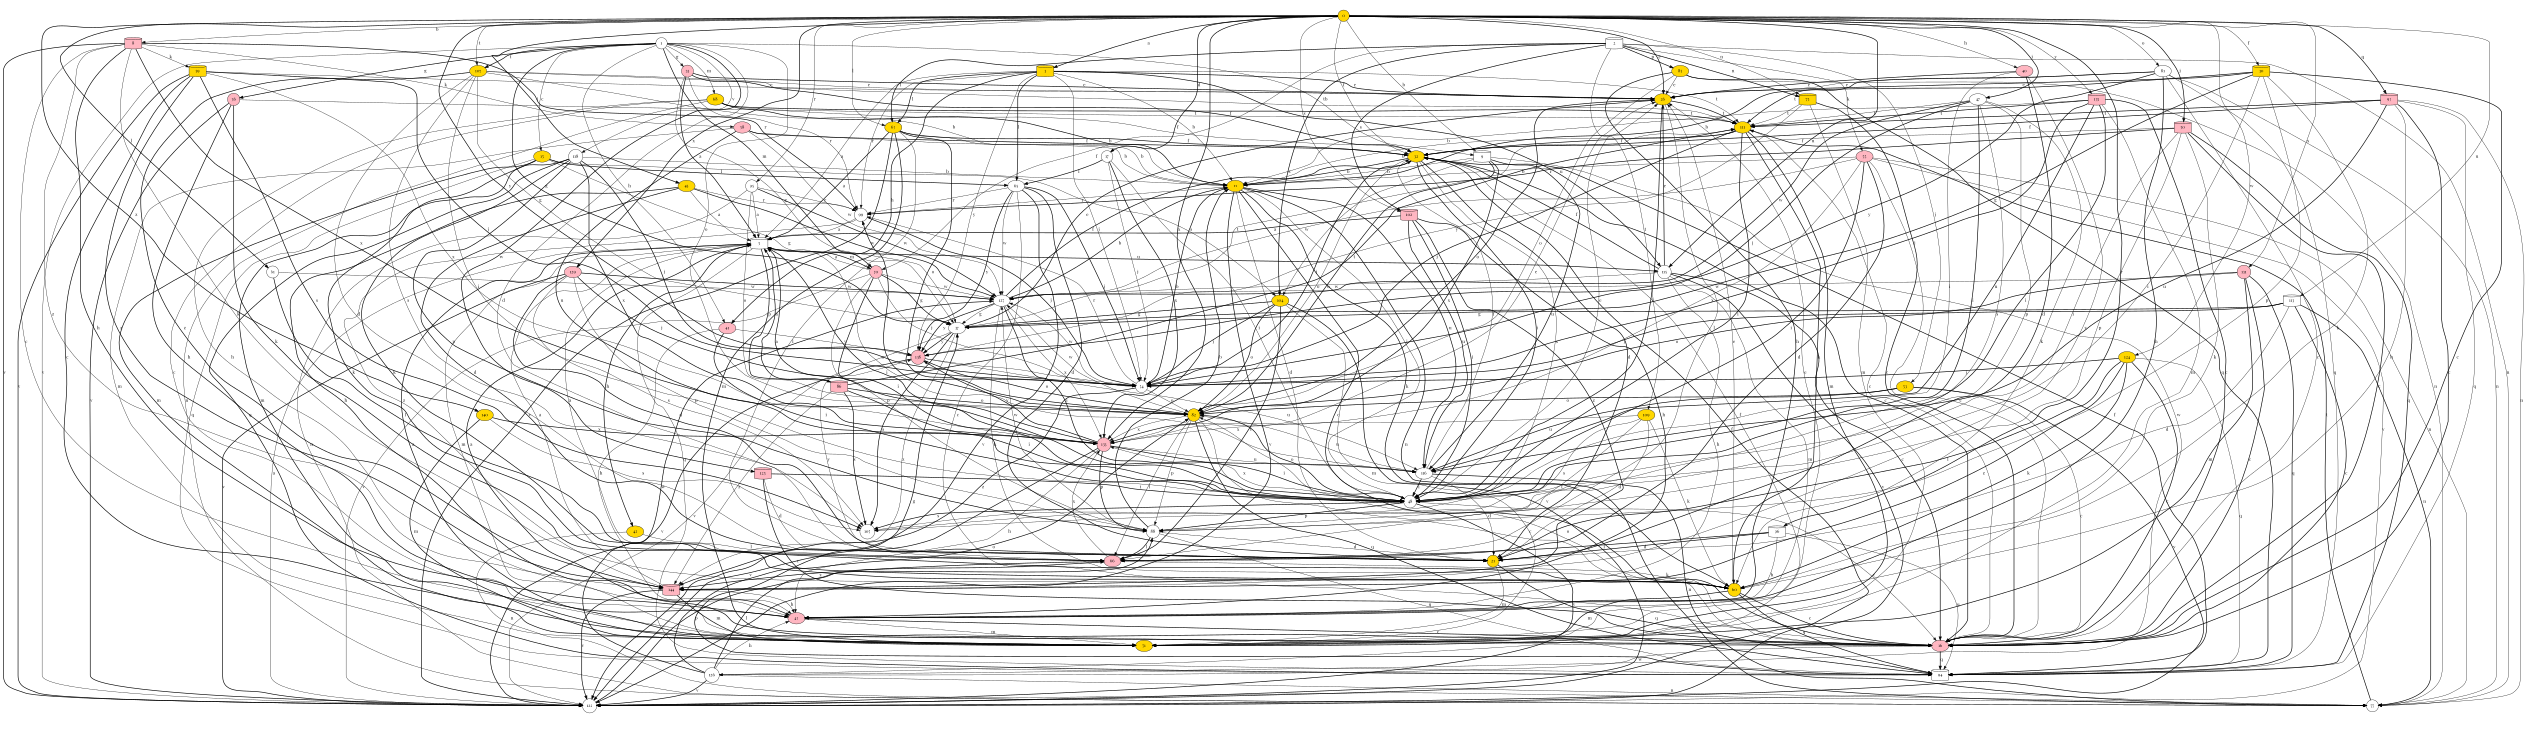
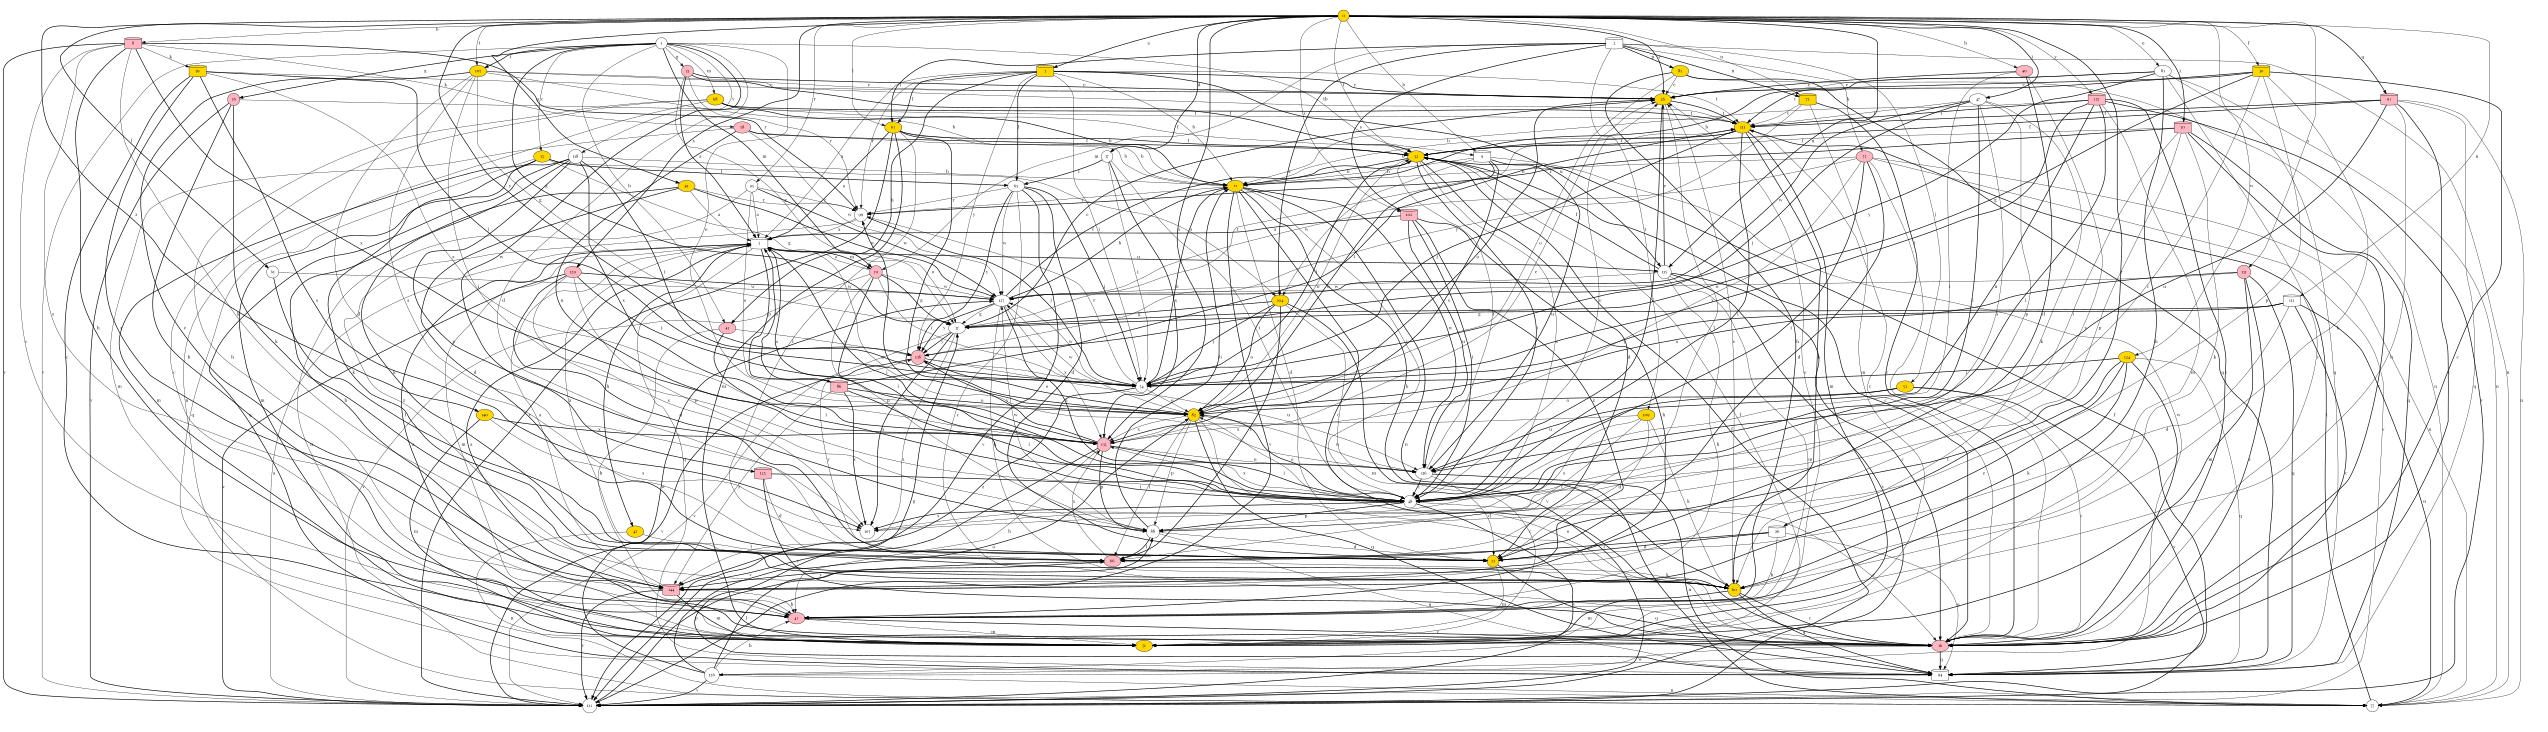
(538, 99) -> (538, 99)
(1096, 156) -> (1096, 156)
(18, 631) -> (1990, 696)
